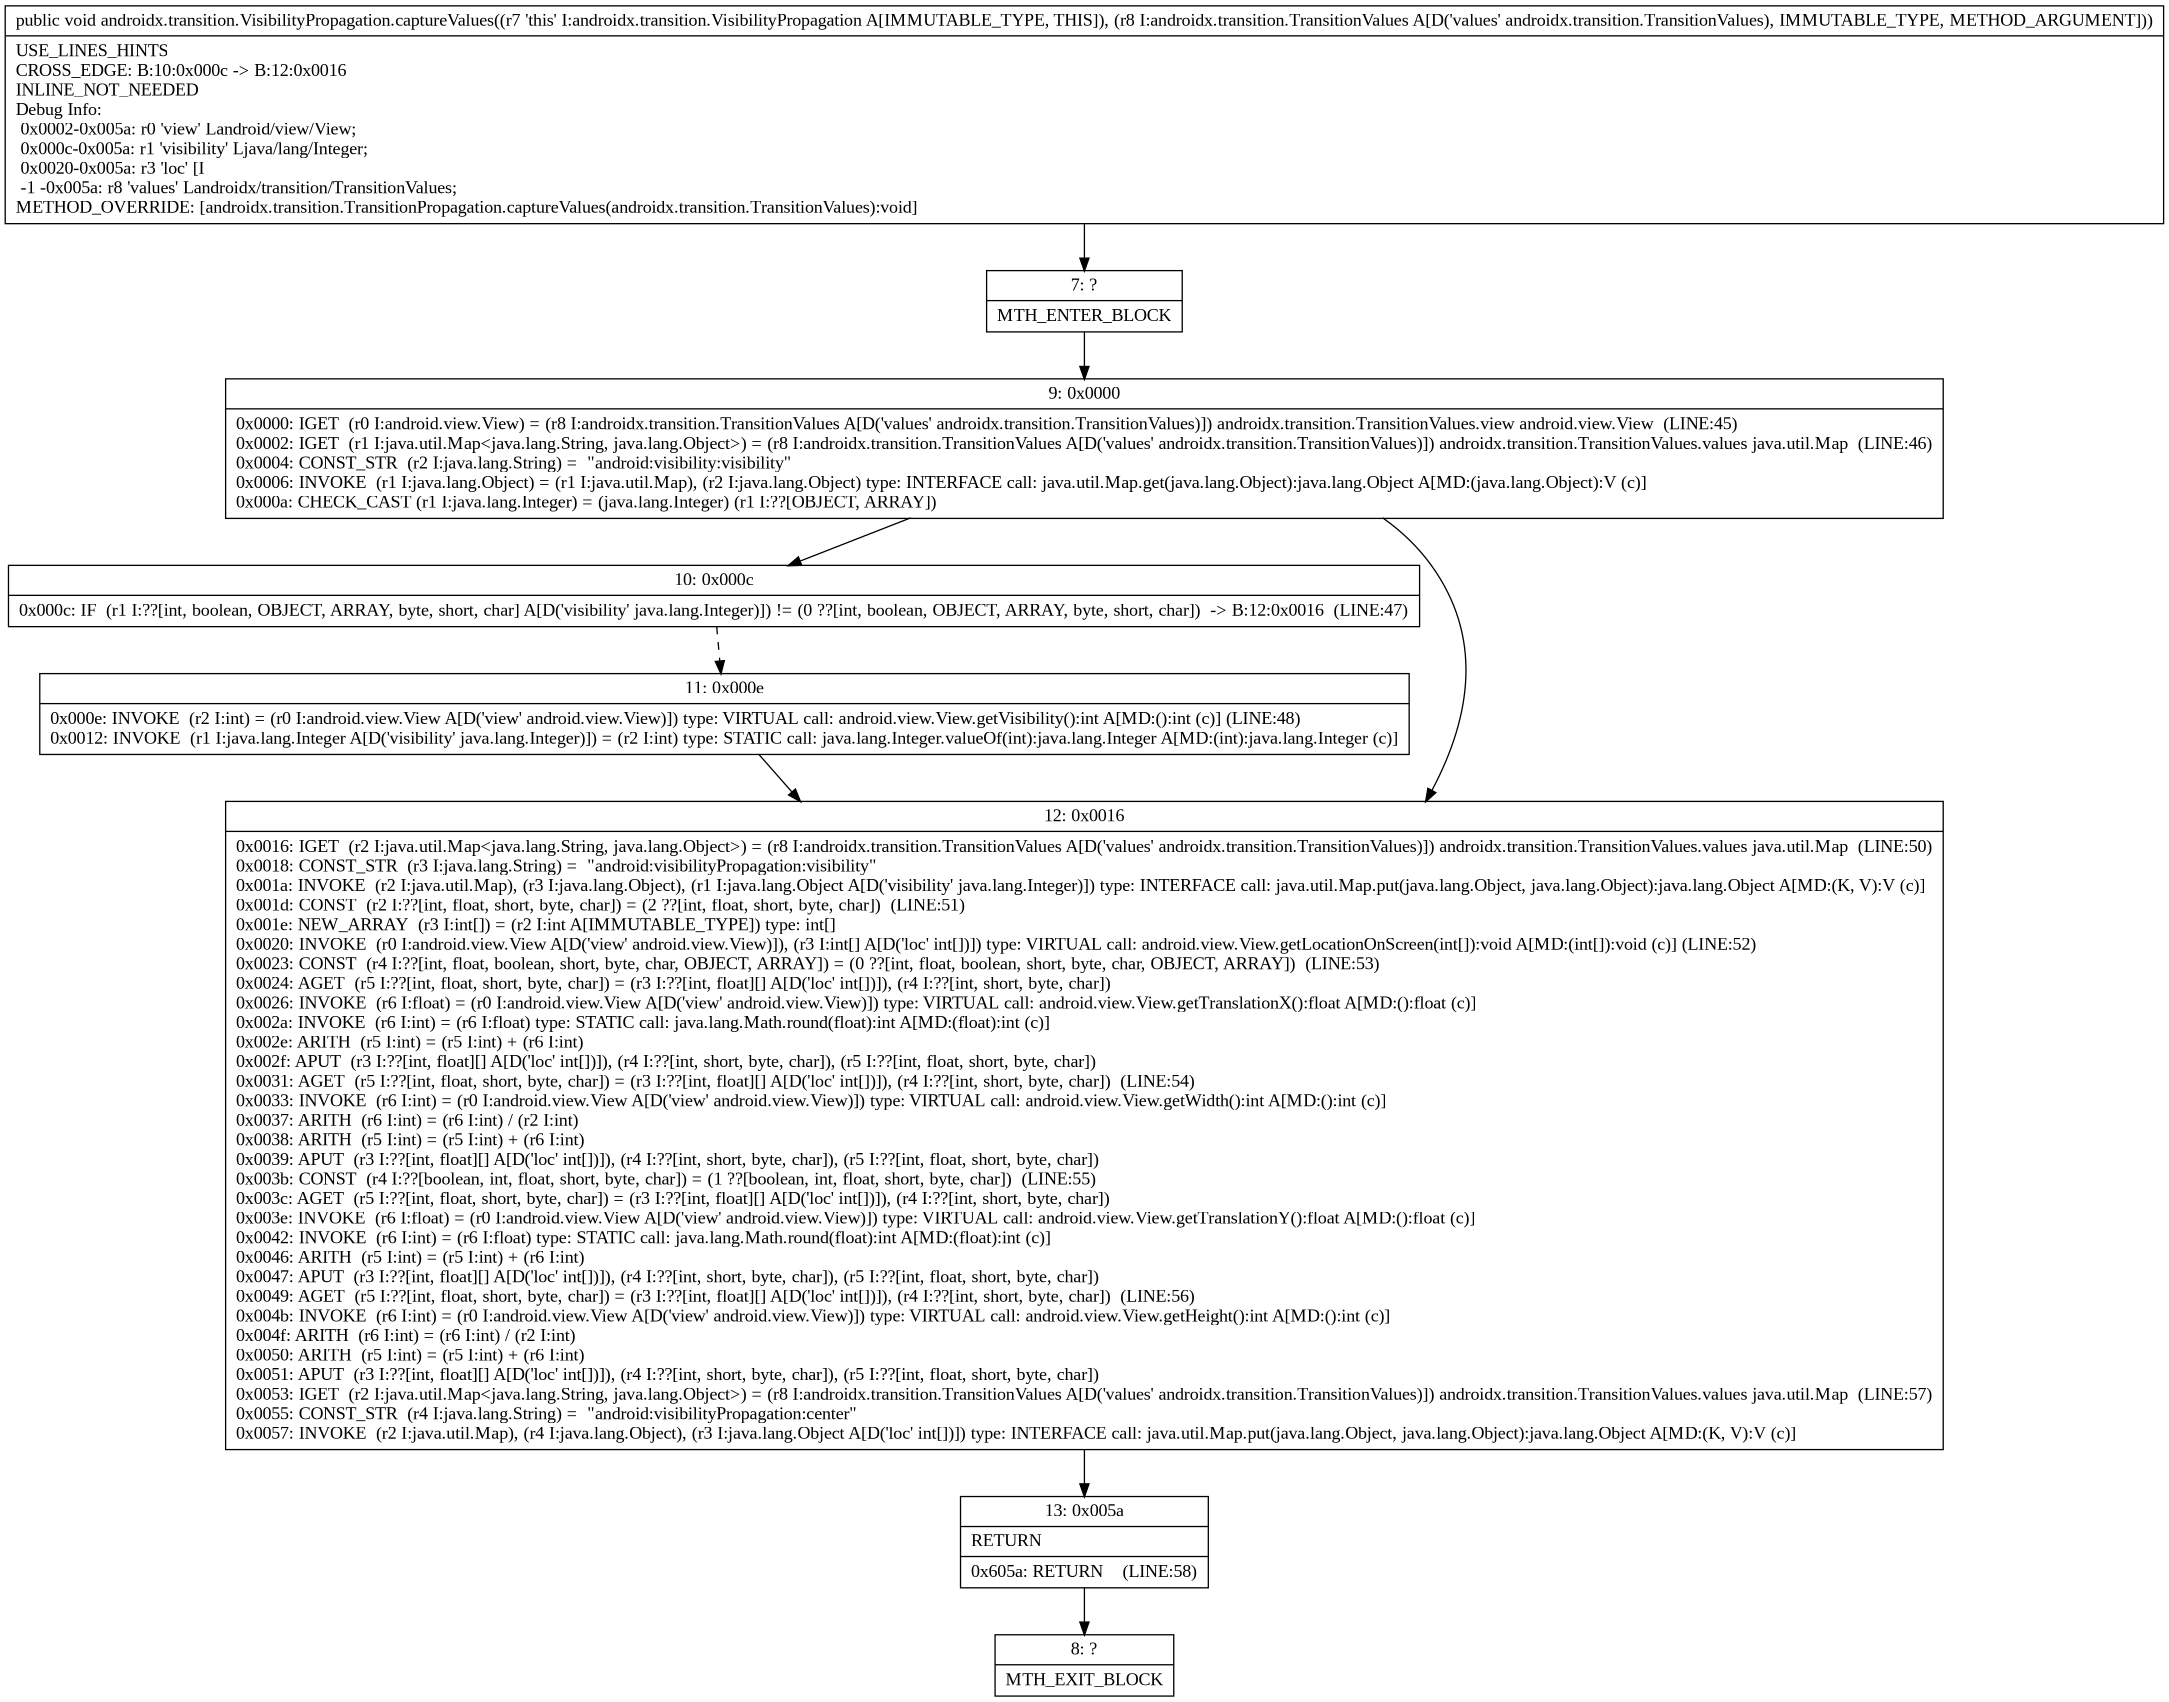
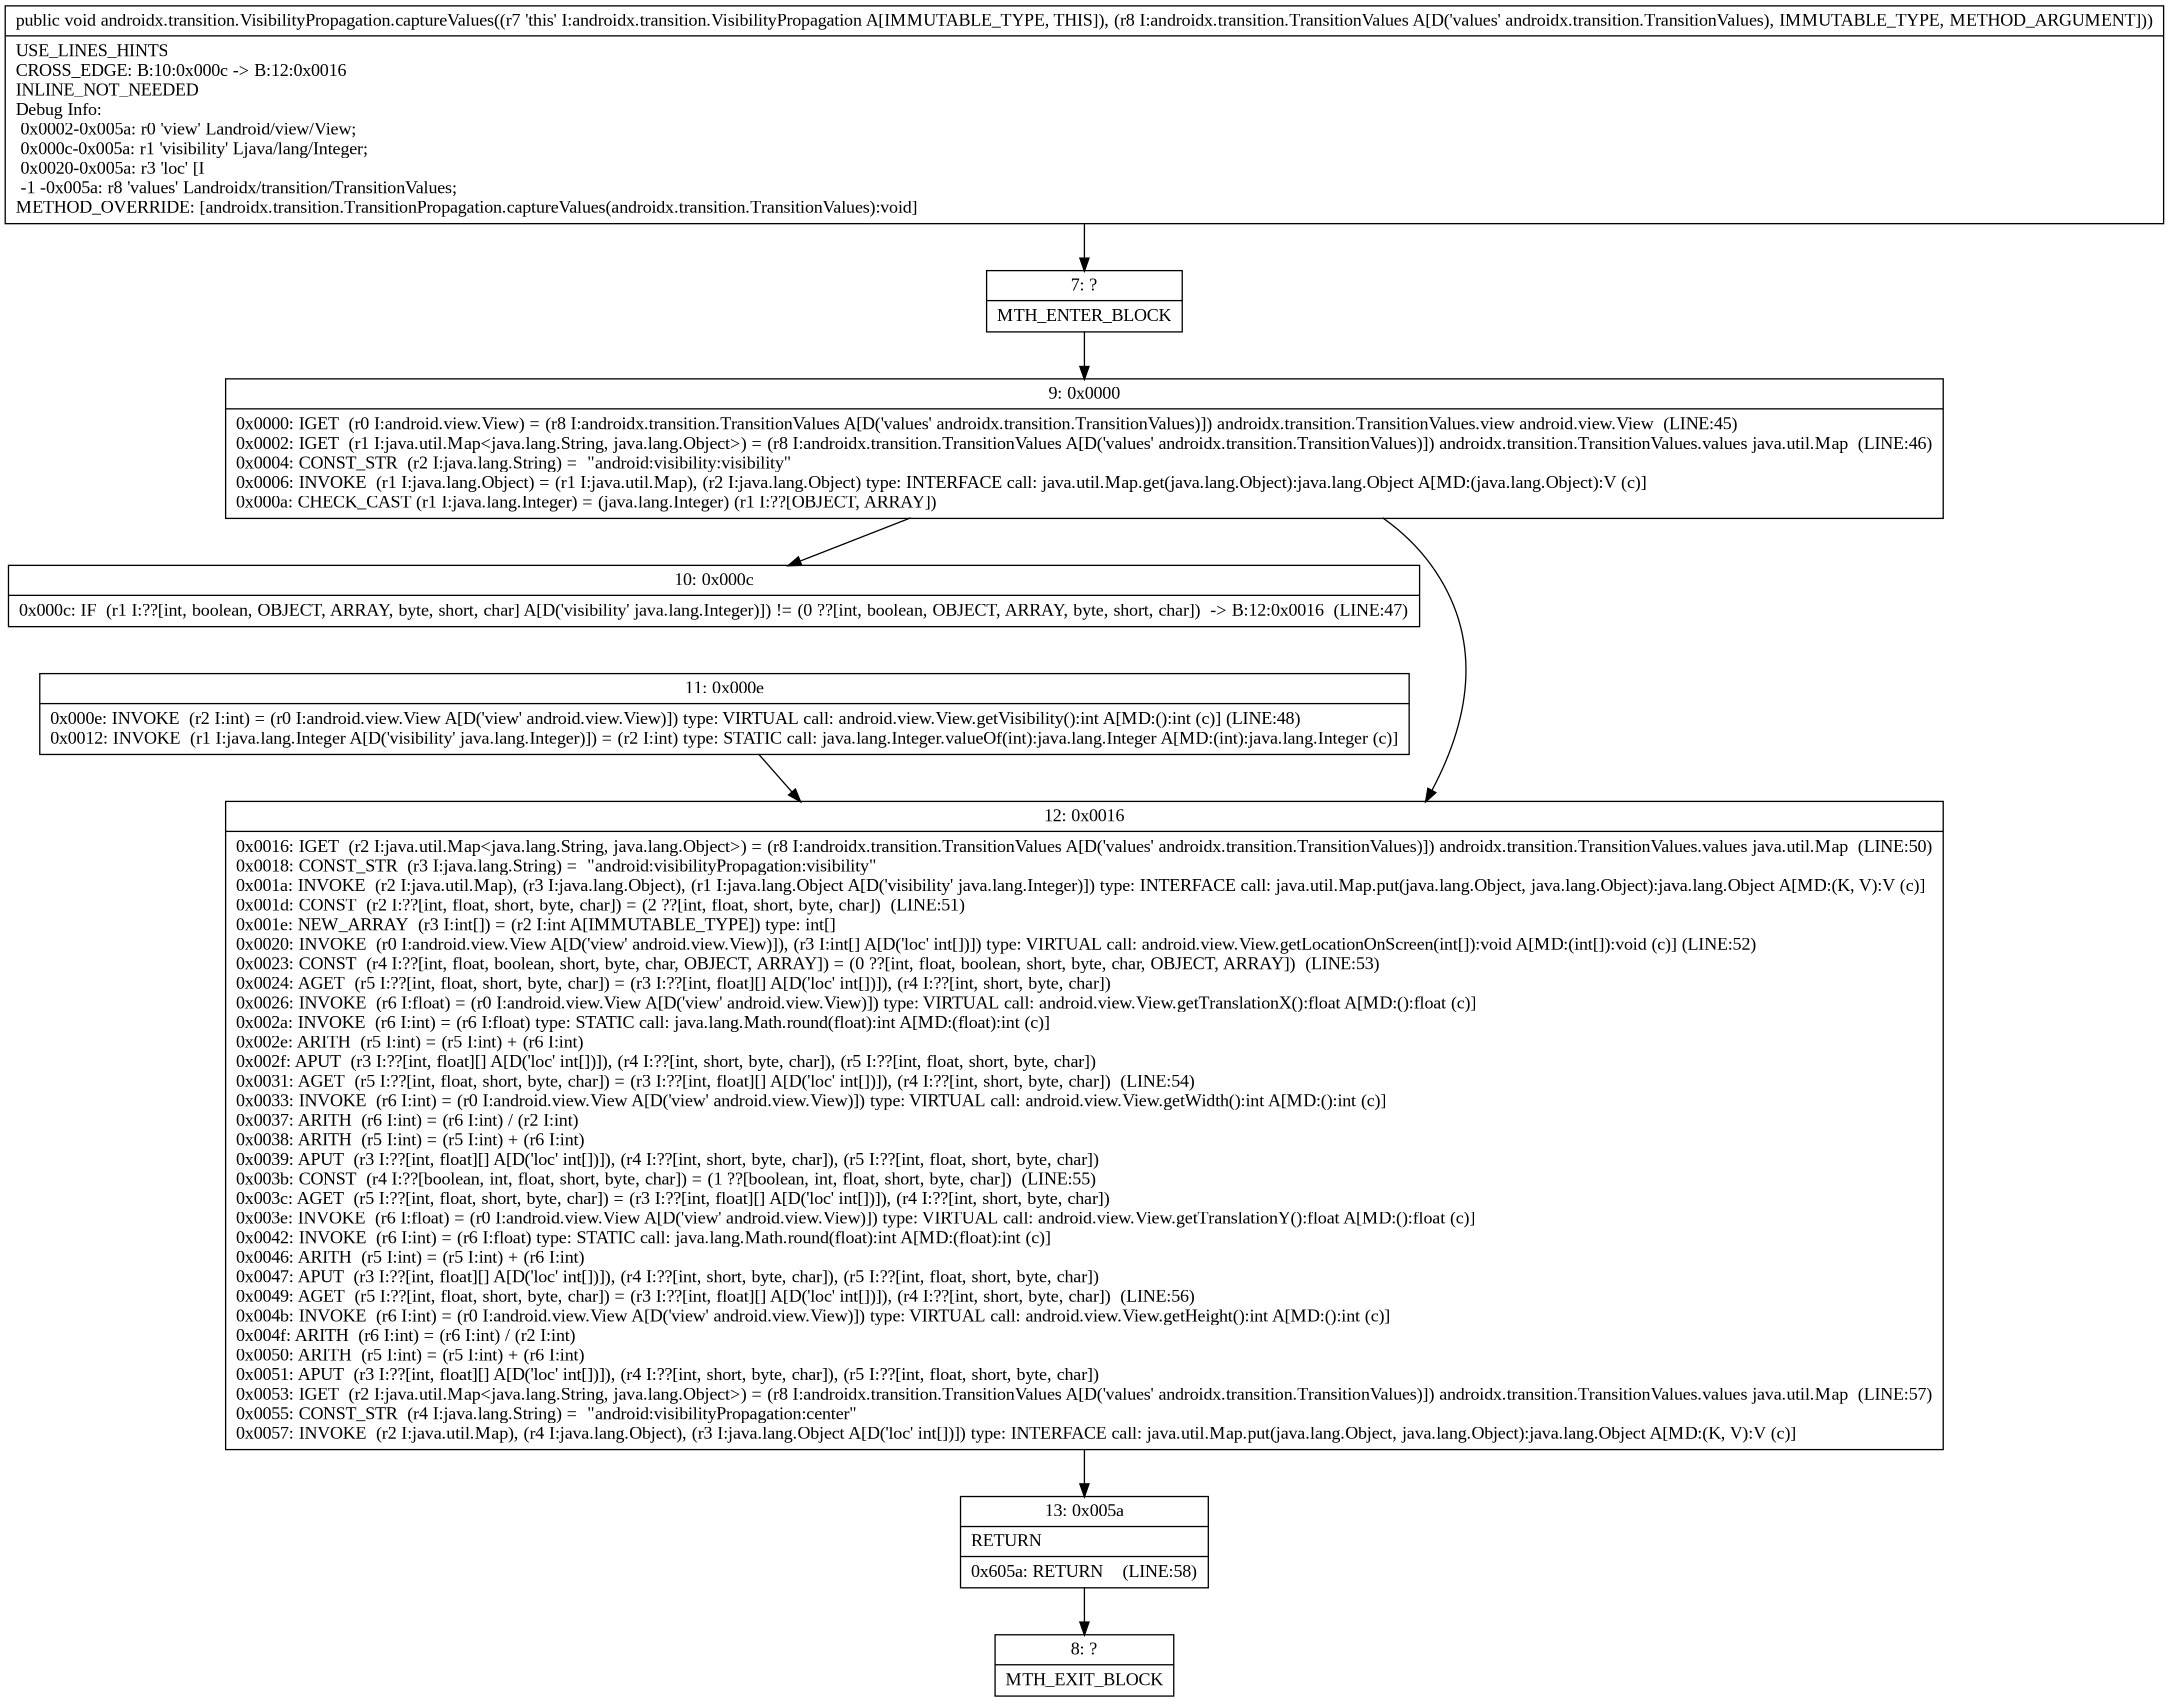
(718, 644) -> none
